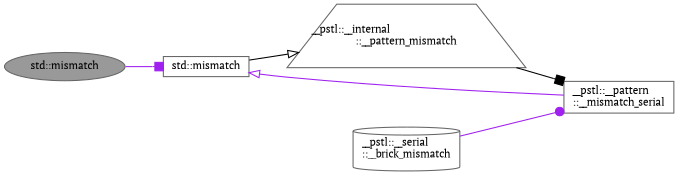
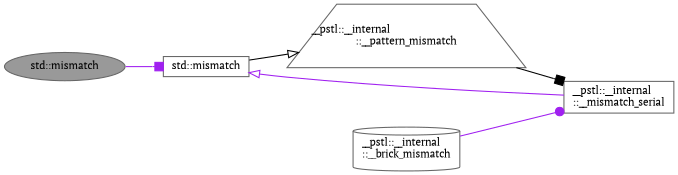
(619, 97) -> (619, 97)
(406, 149) -> (406, 149)
